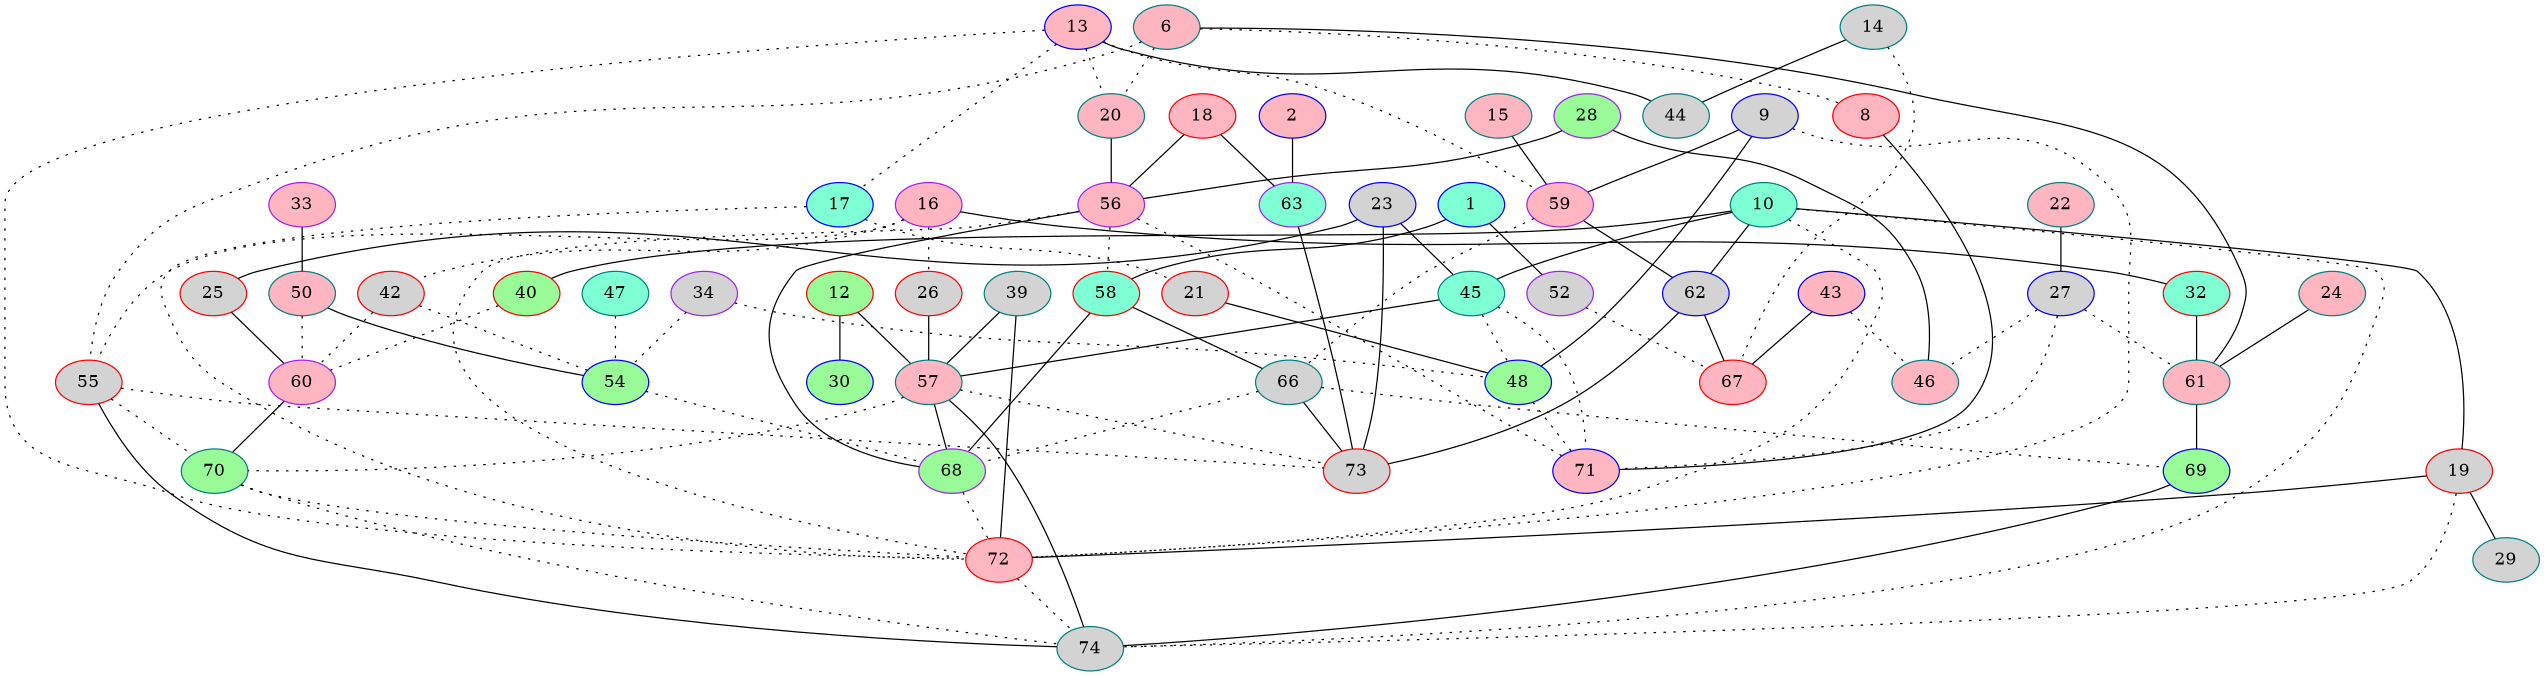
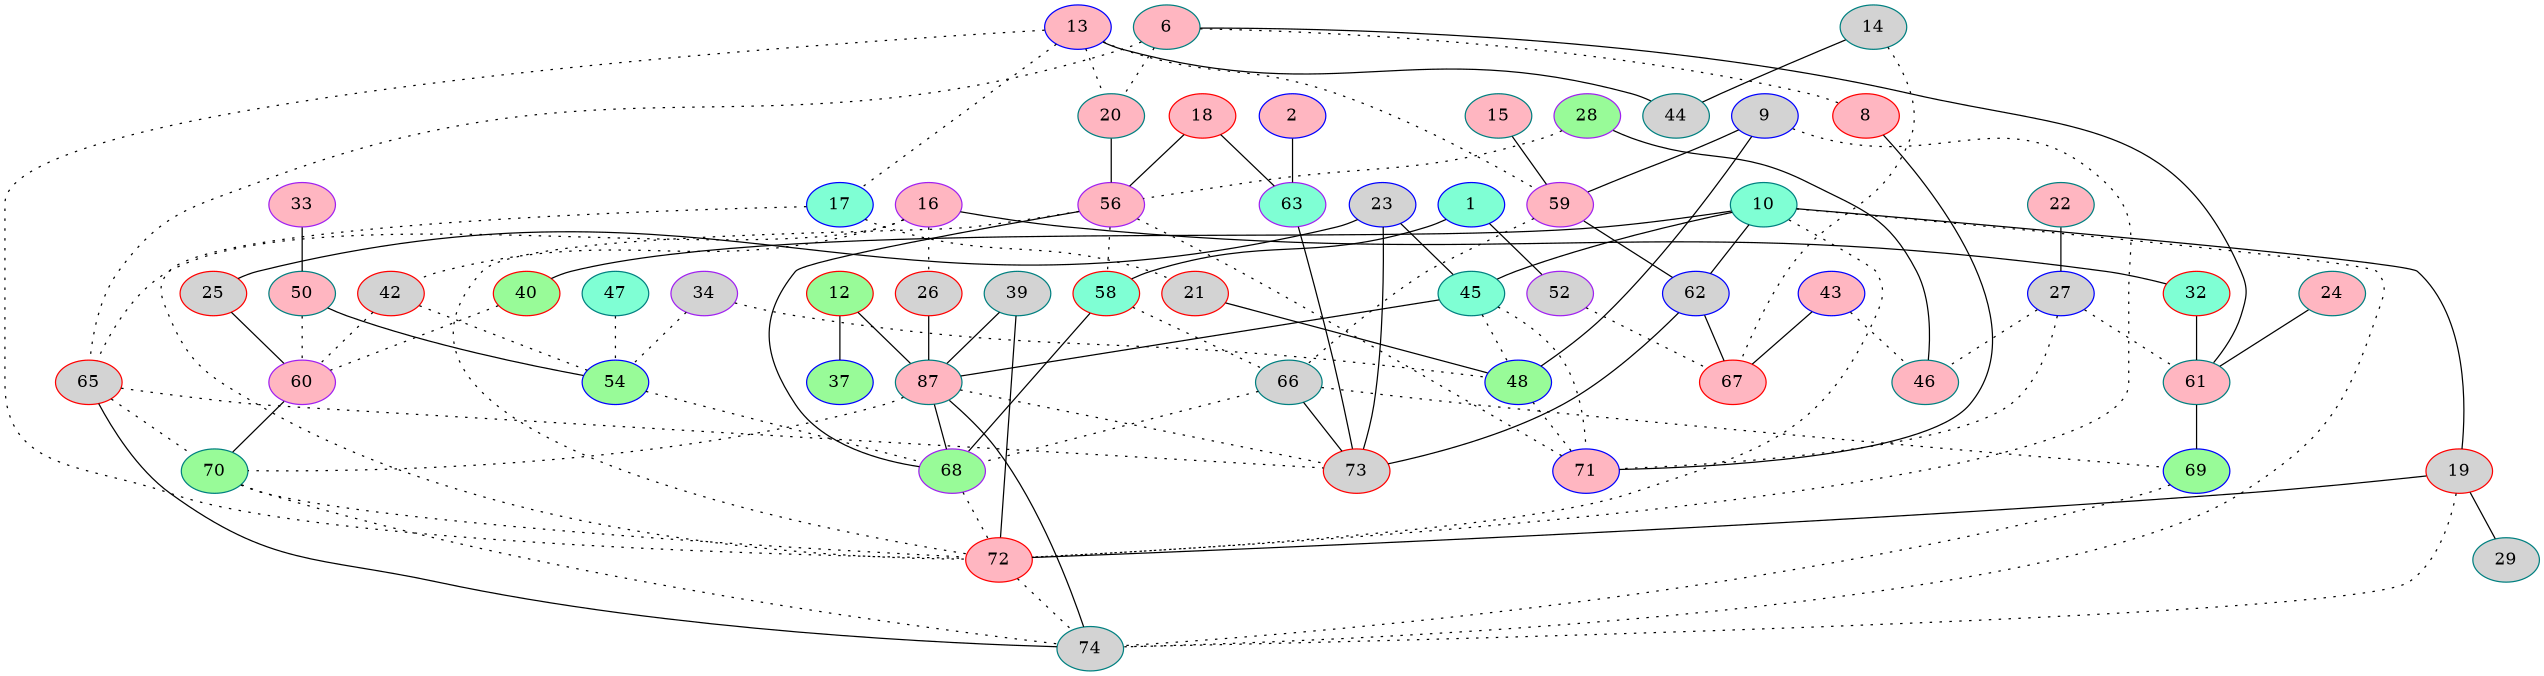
(1354, 171) -> (1354, 171)
(1185, 332) -> (1185, 332)
(89, 382) -> (89, 382)
(840, 382) -> (840, 382)
(929, 382) -> (929, 382)
(1651, 592) -> (1651, 592)
